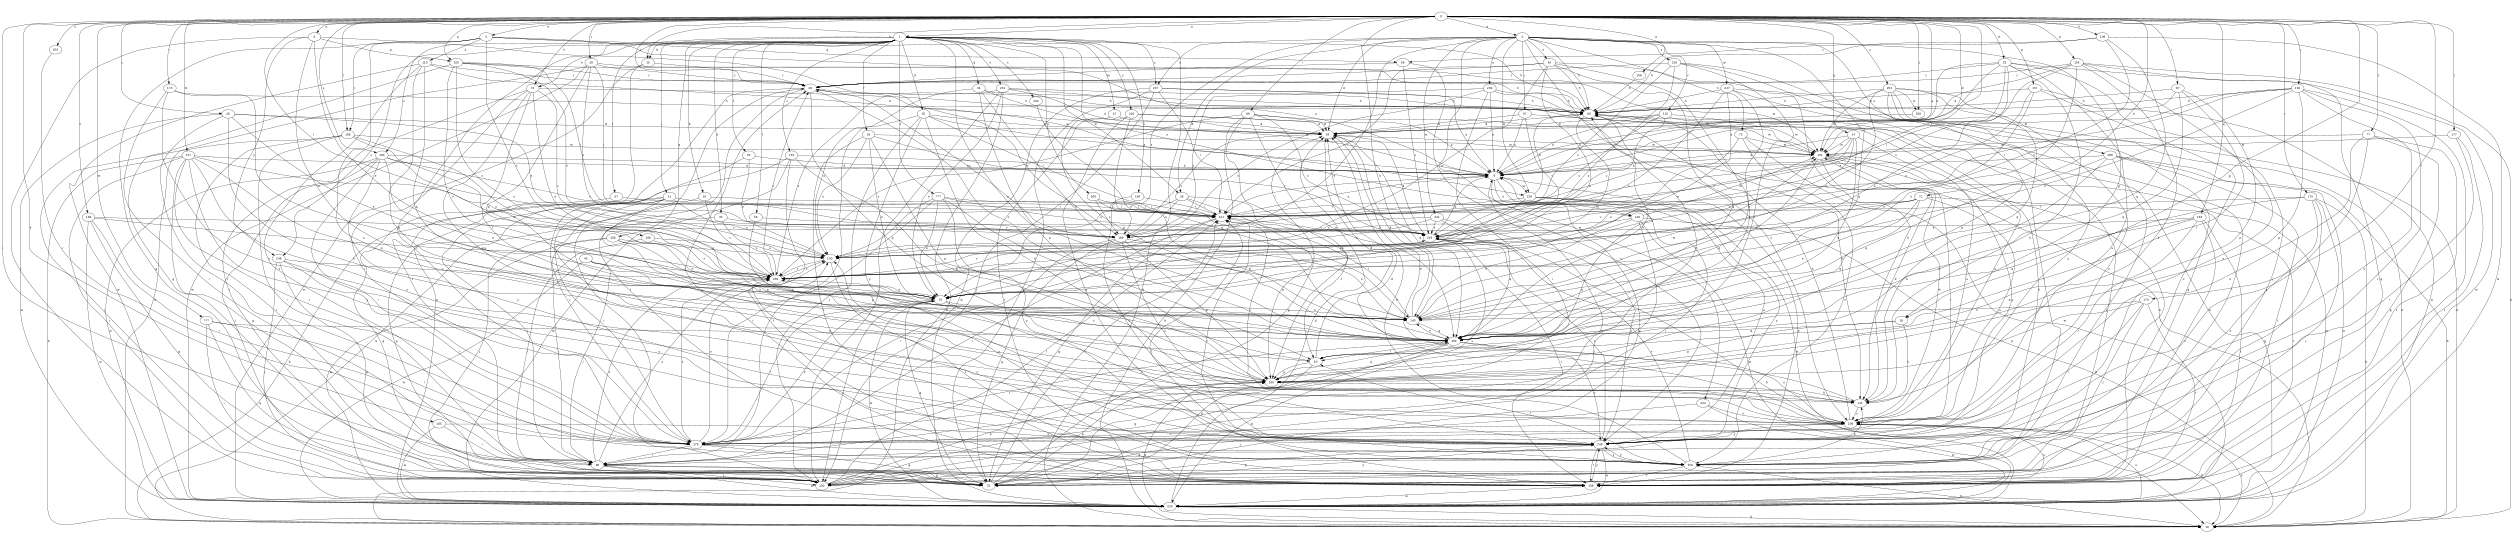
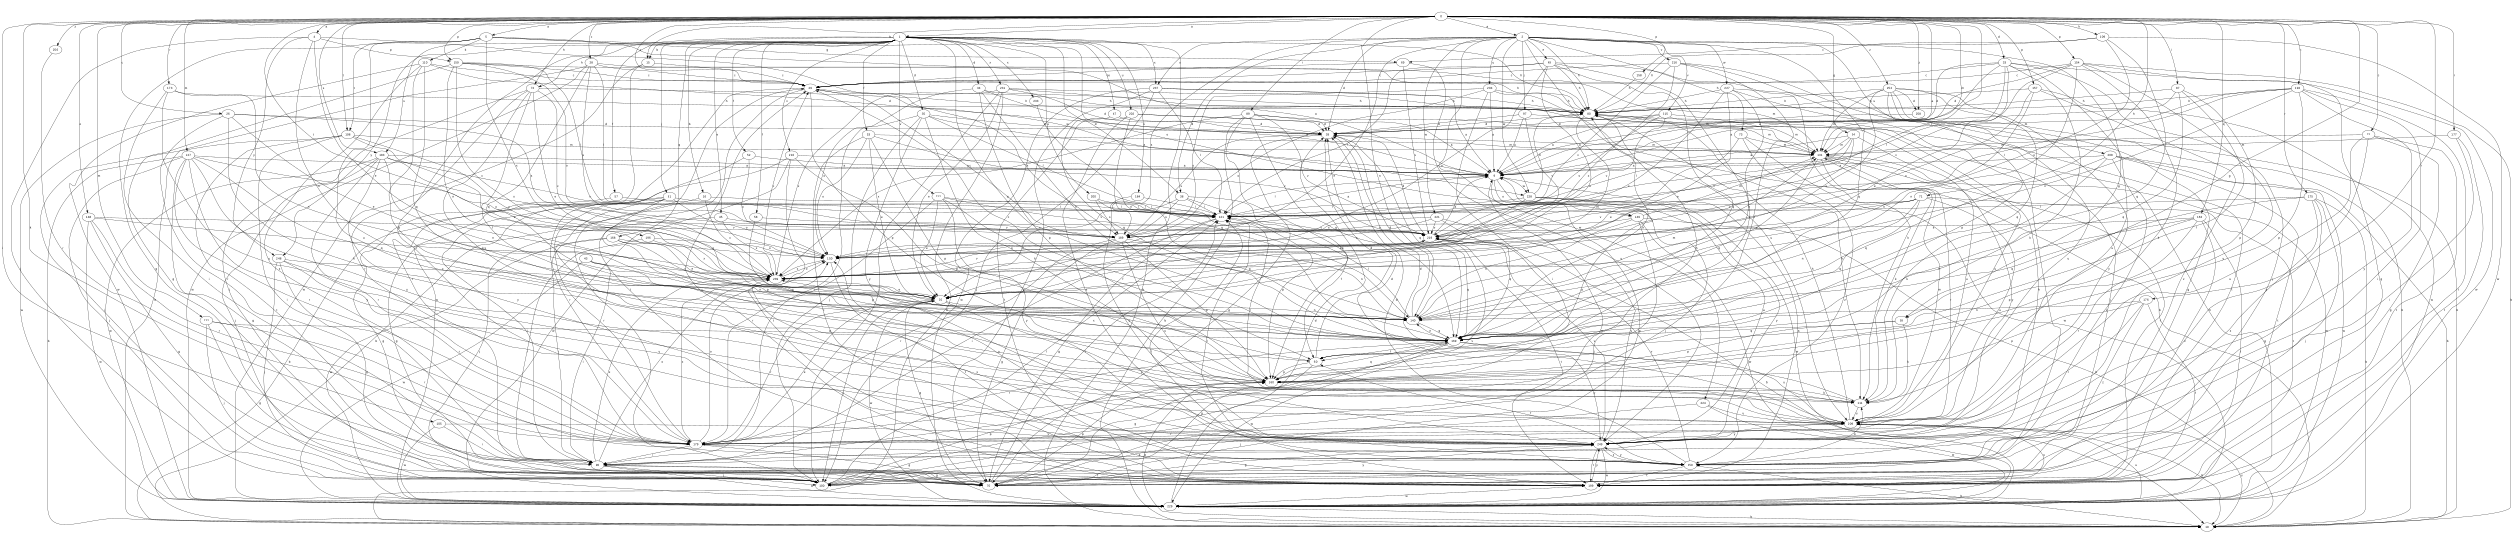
(889, 233) -> (1000, 248)
(1701, 283) -> (1467, 281)
(1249, 341) -> (1227, 309)
